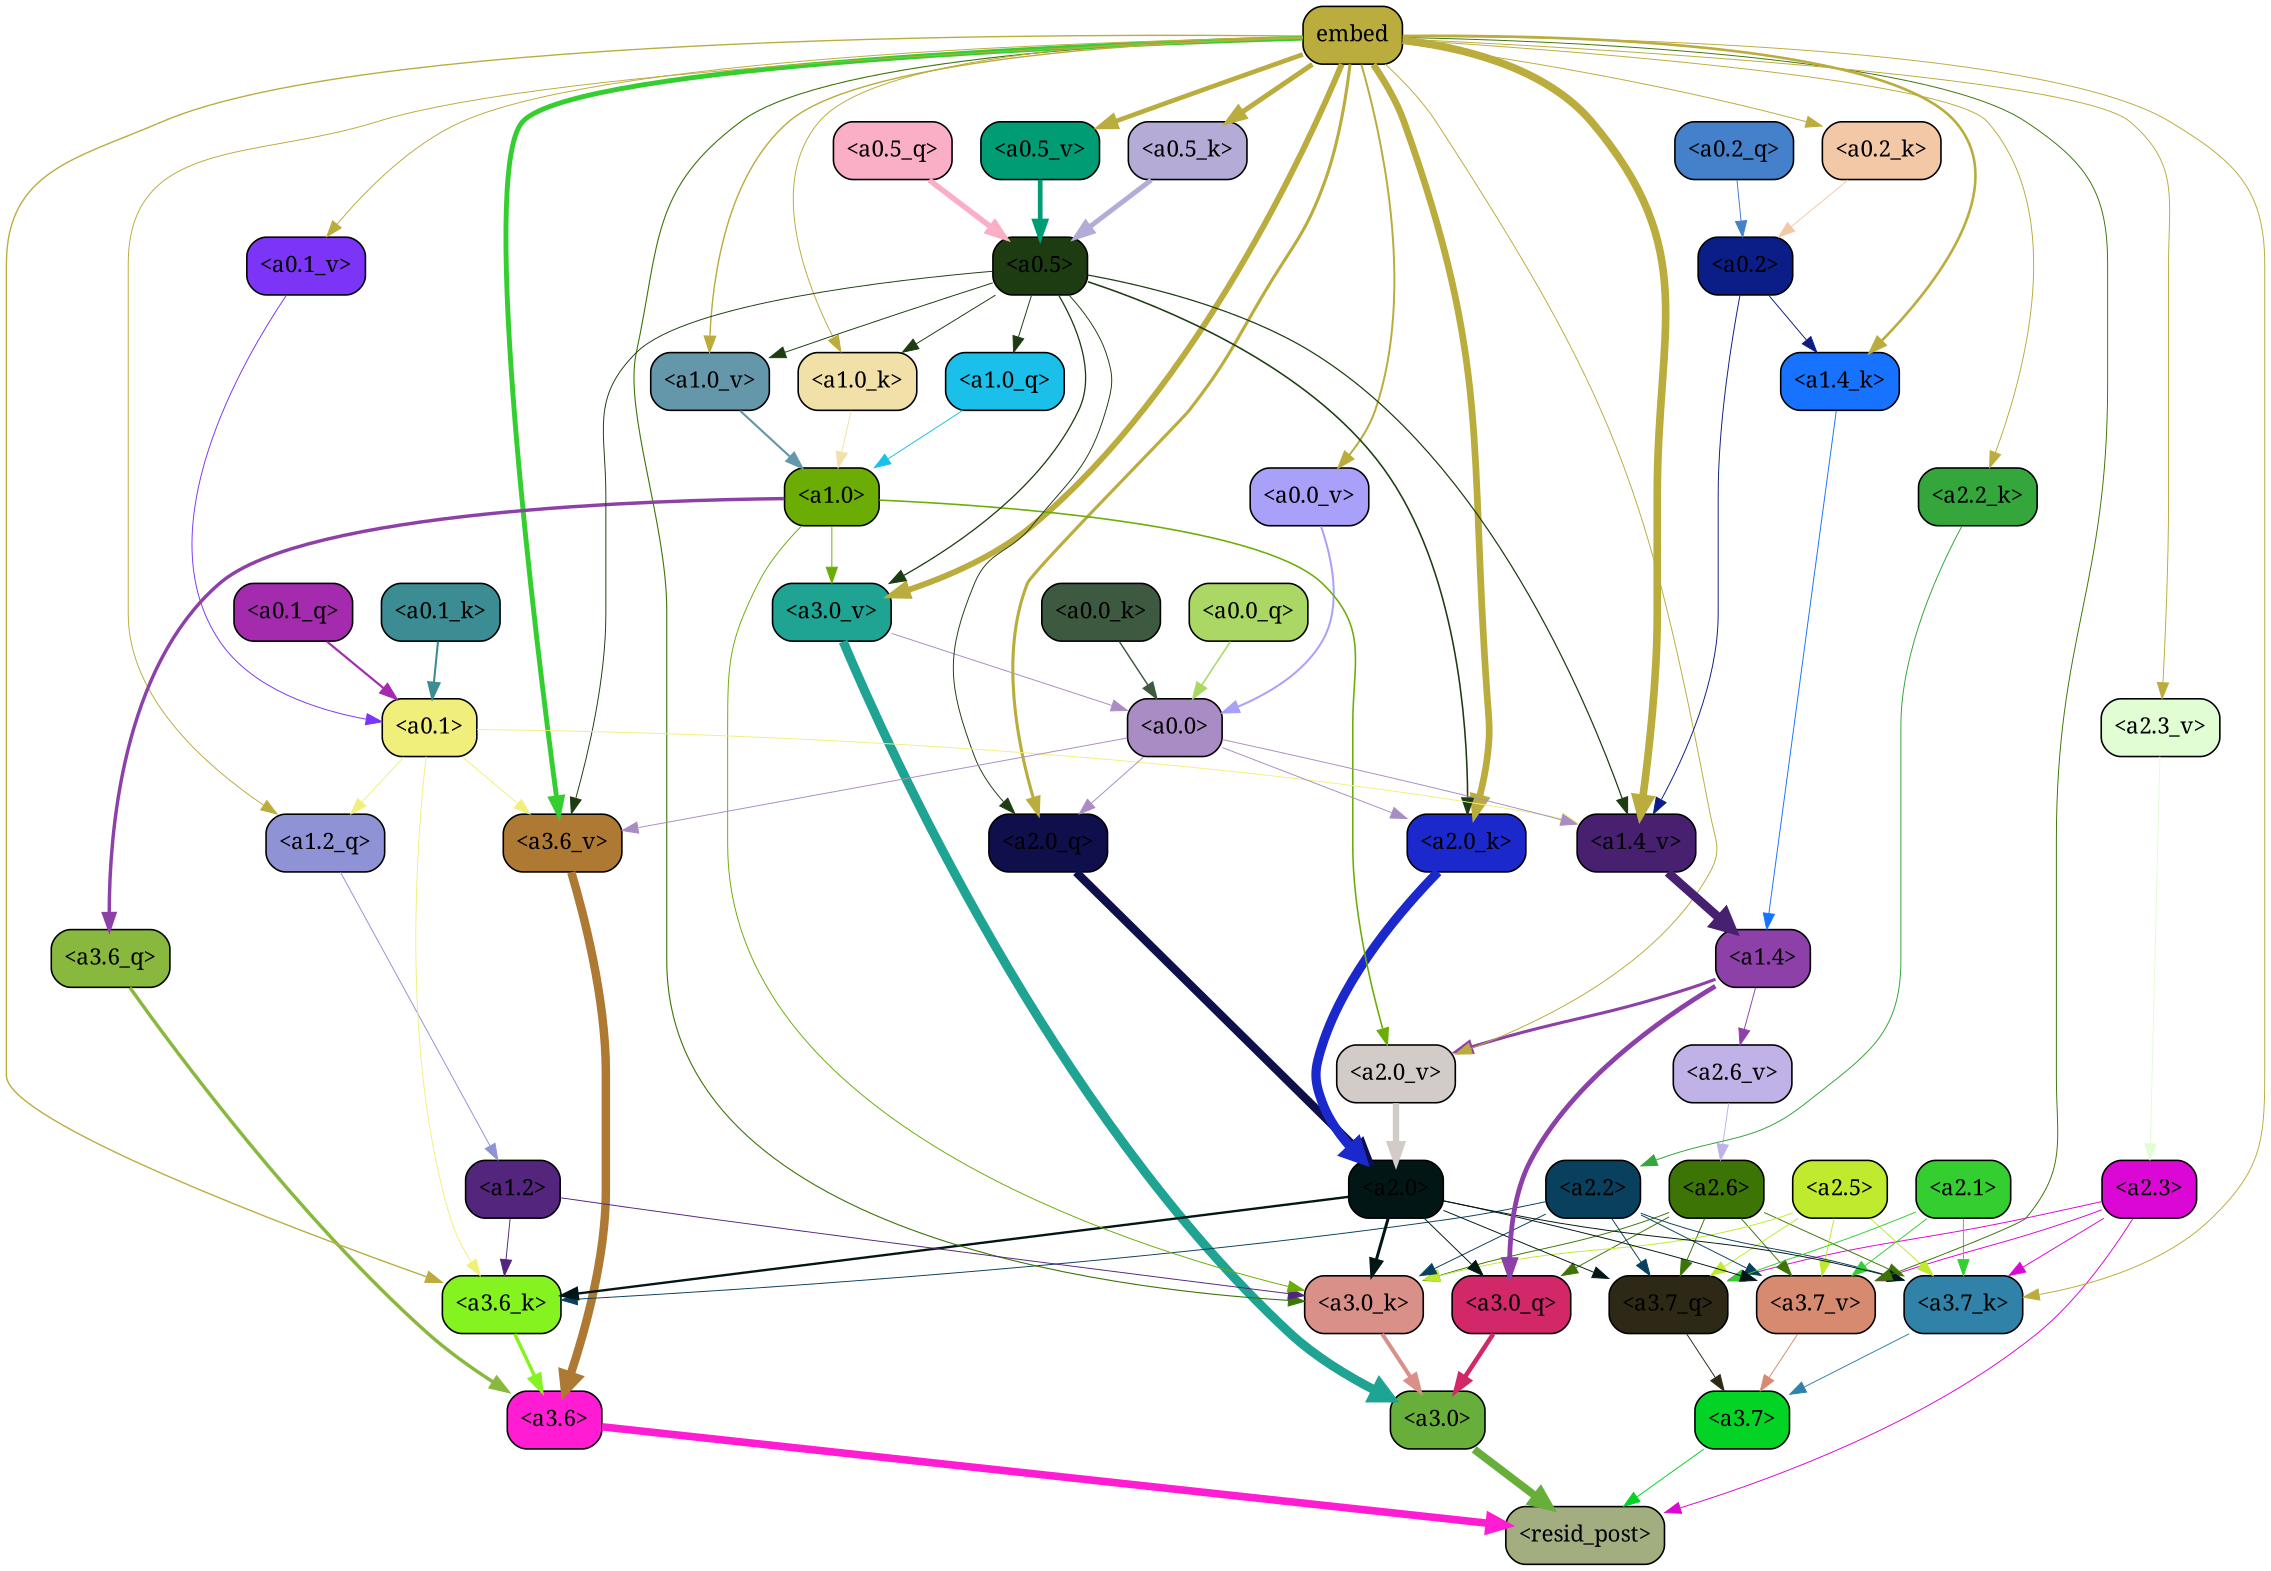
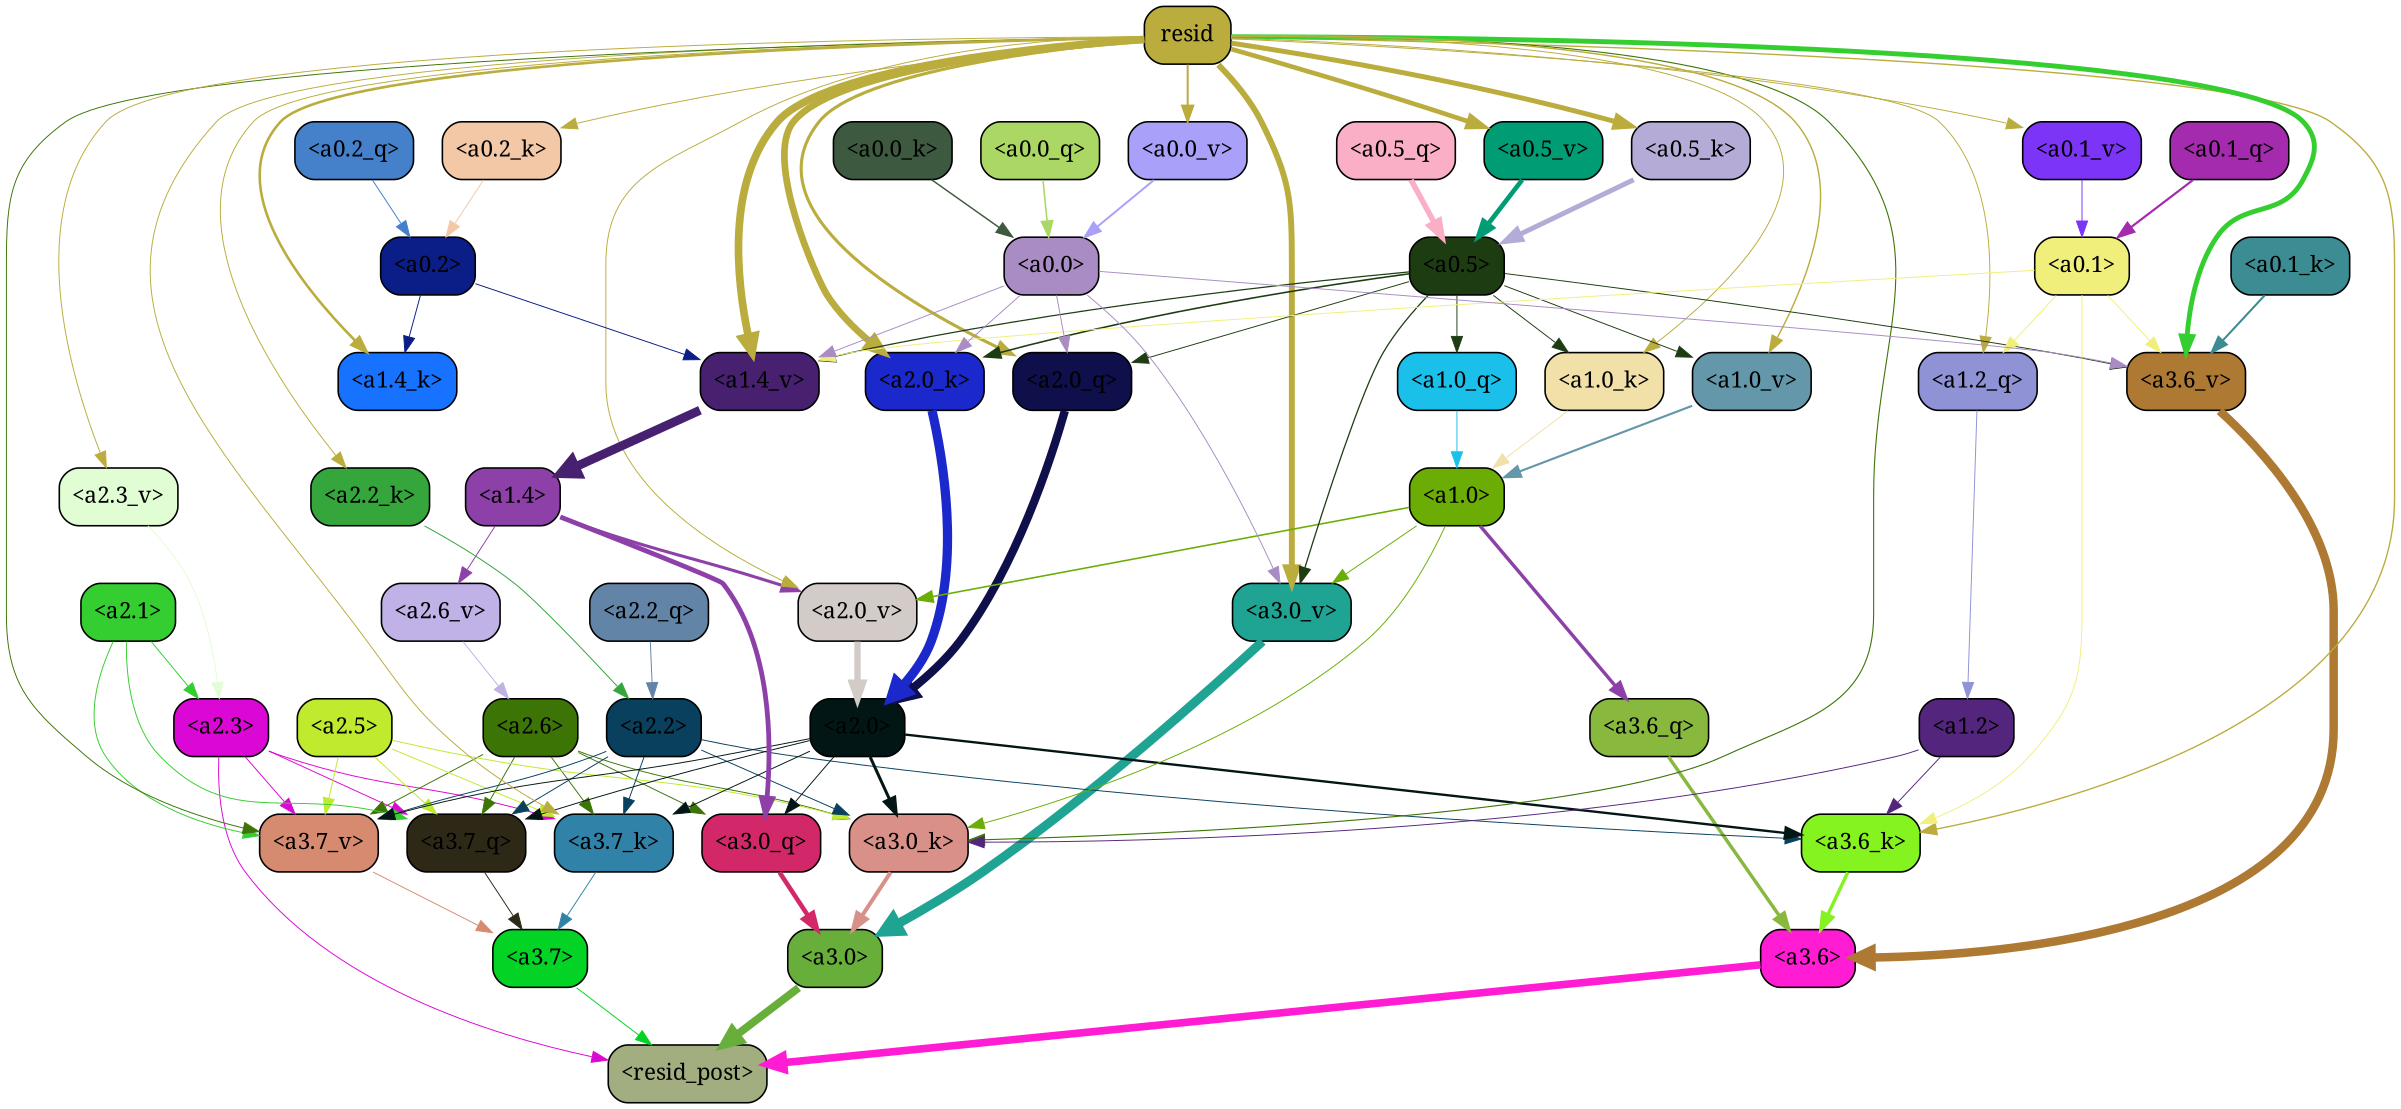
(1353, 35) -> (1188, 35)
none -> (649, 612)
(436, 662) -> (2244, 318)
(1803, 662) -> none
(1002, 669) -> (1194, 421)
(1963, 1239) -> (170, 664)
